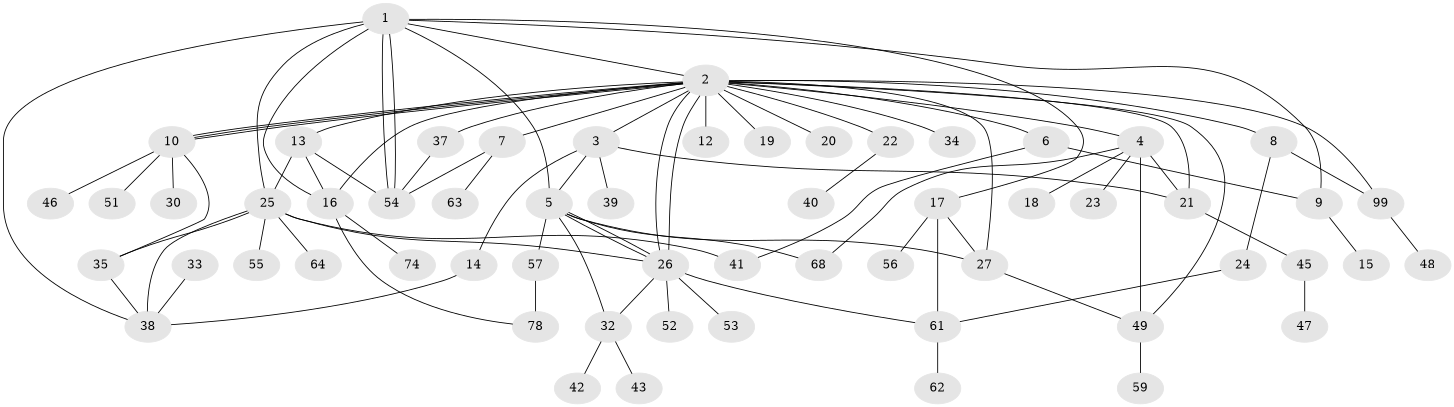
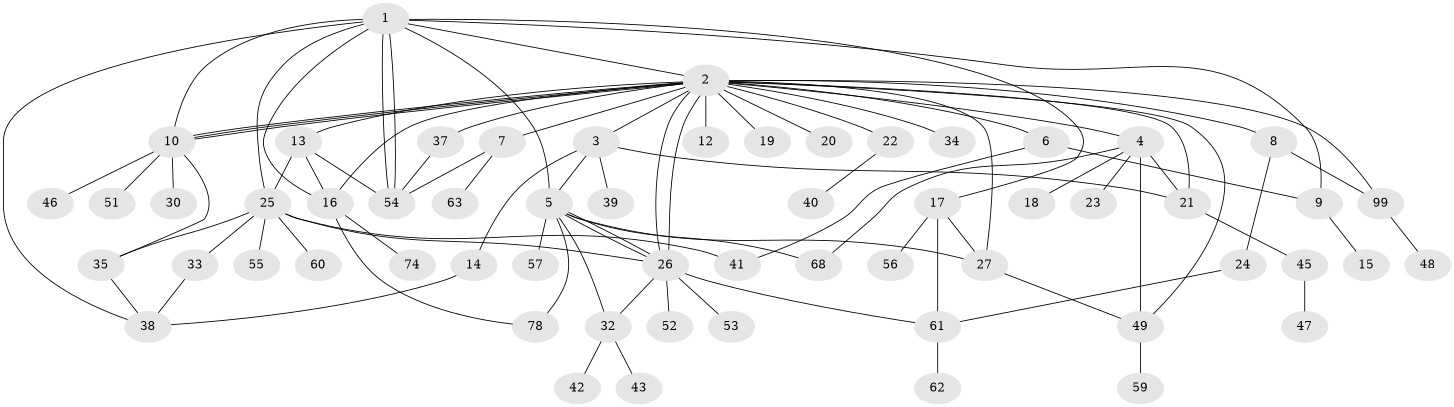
none -> (237, 46)
(172, 243) -> (231, 234)
(318, 265) -> (318, 265)
(536, 296) -> (568, 268)
